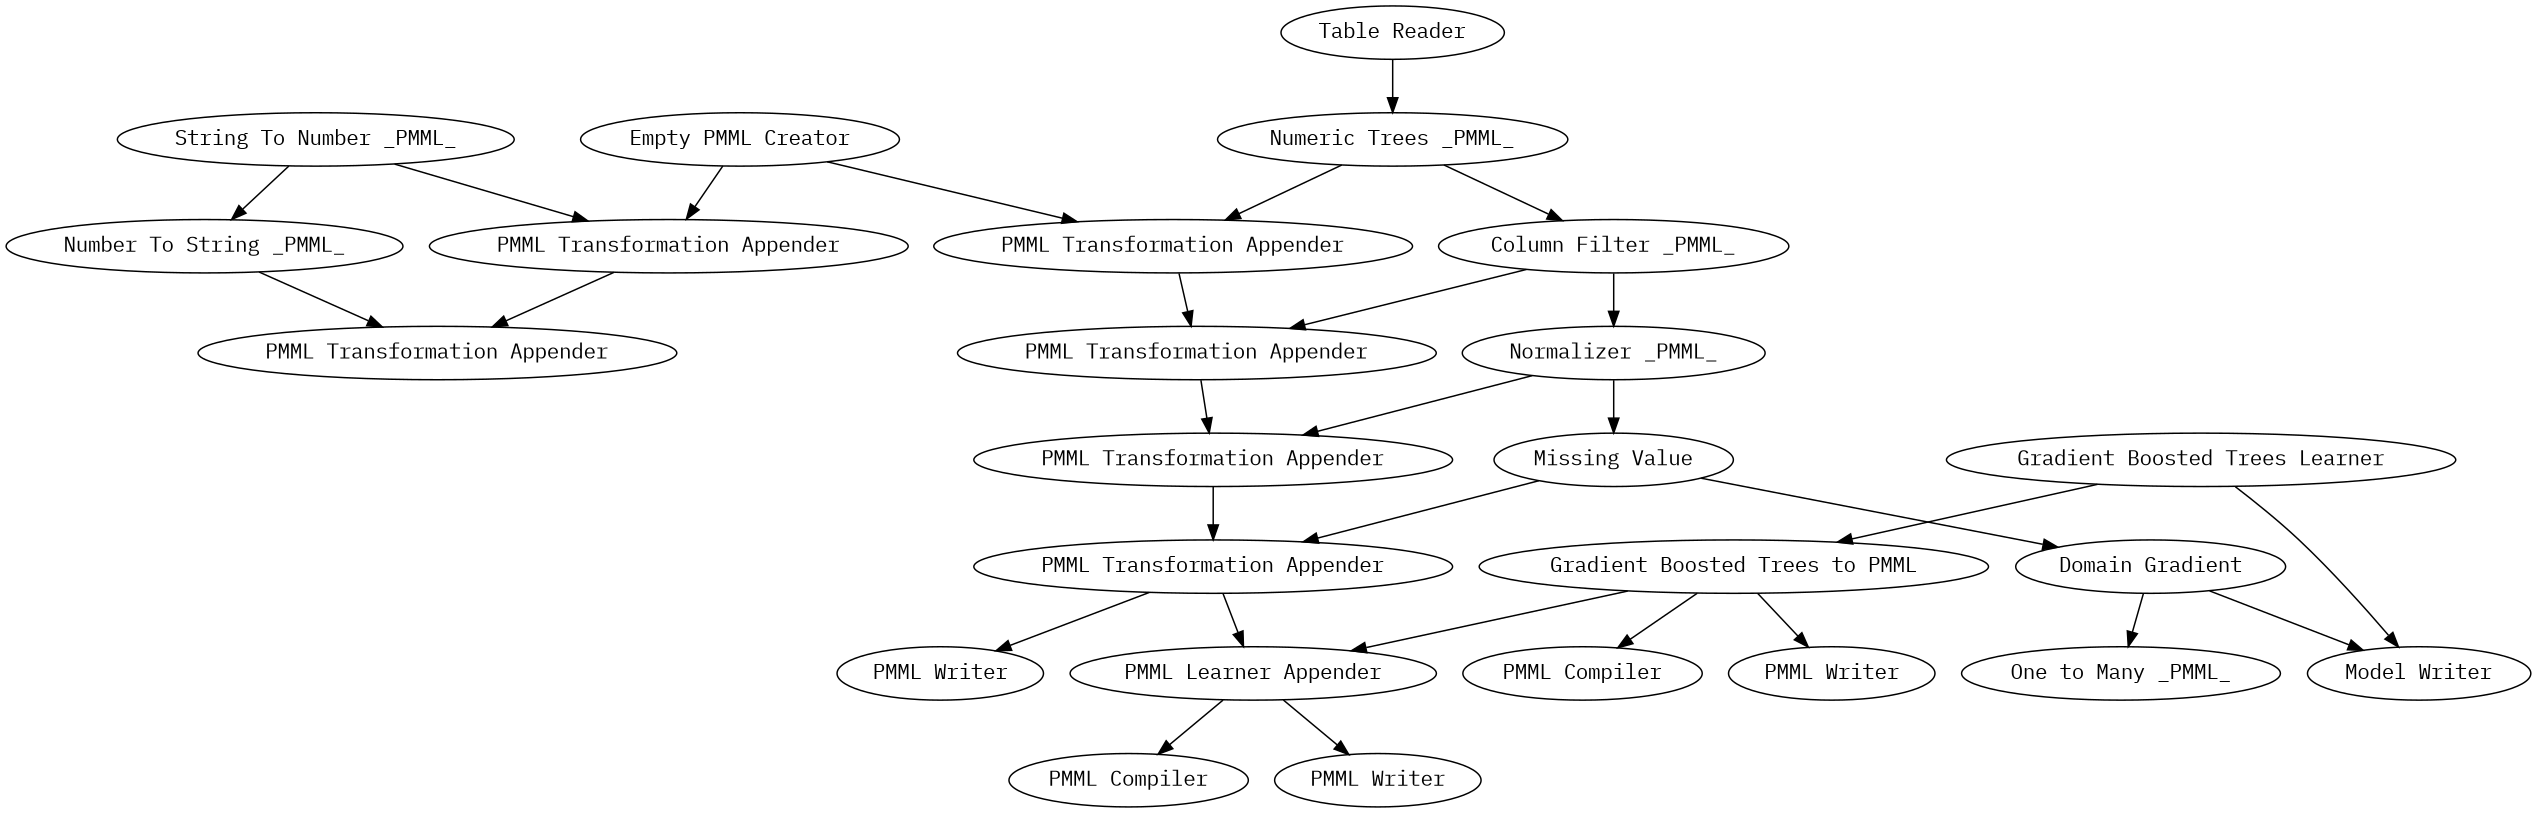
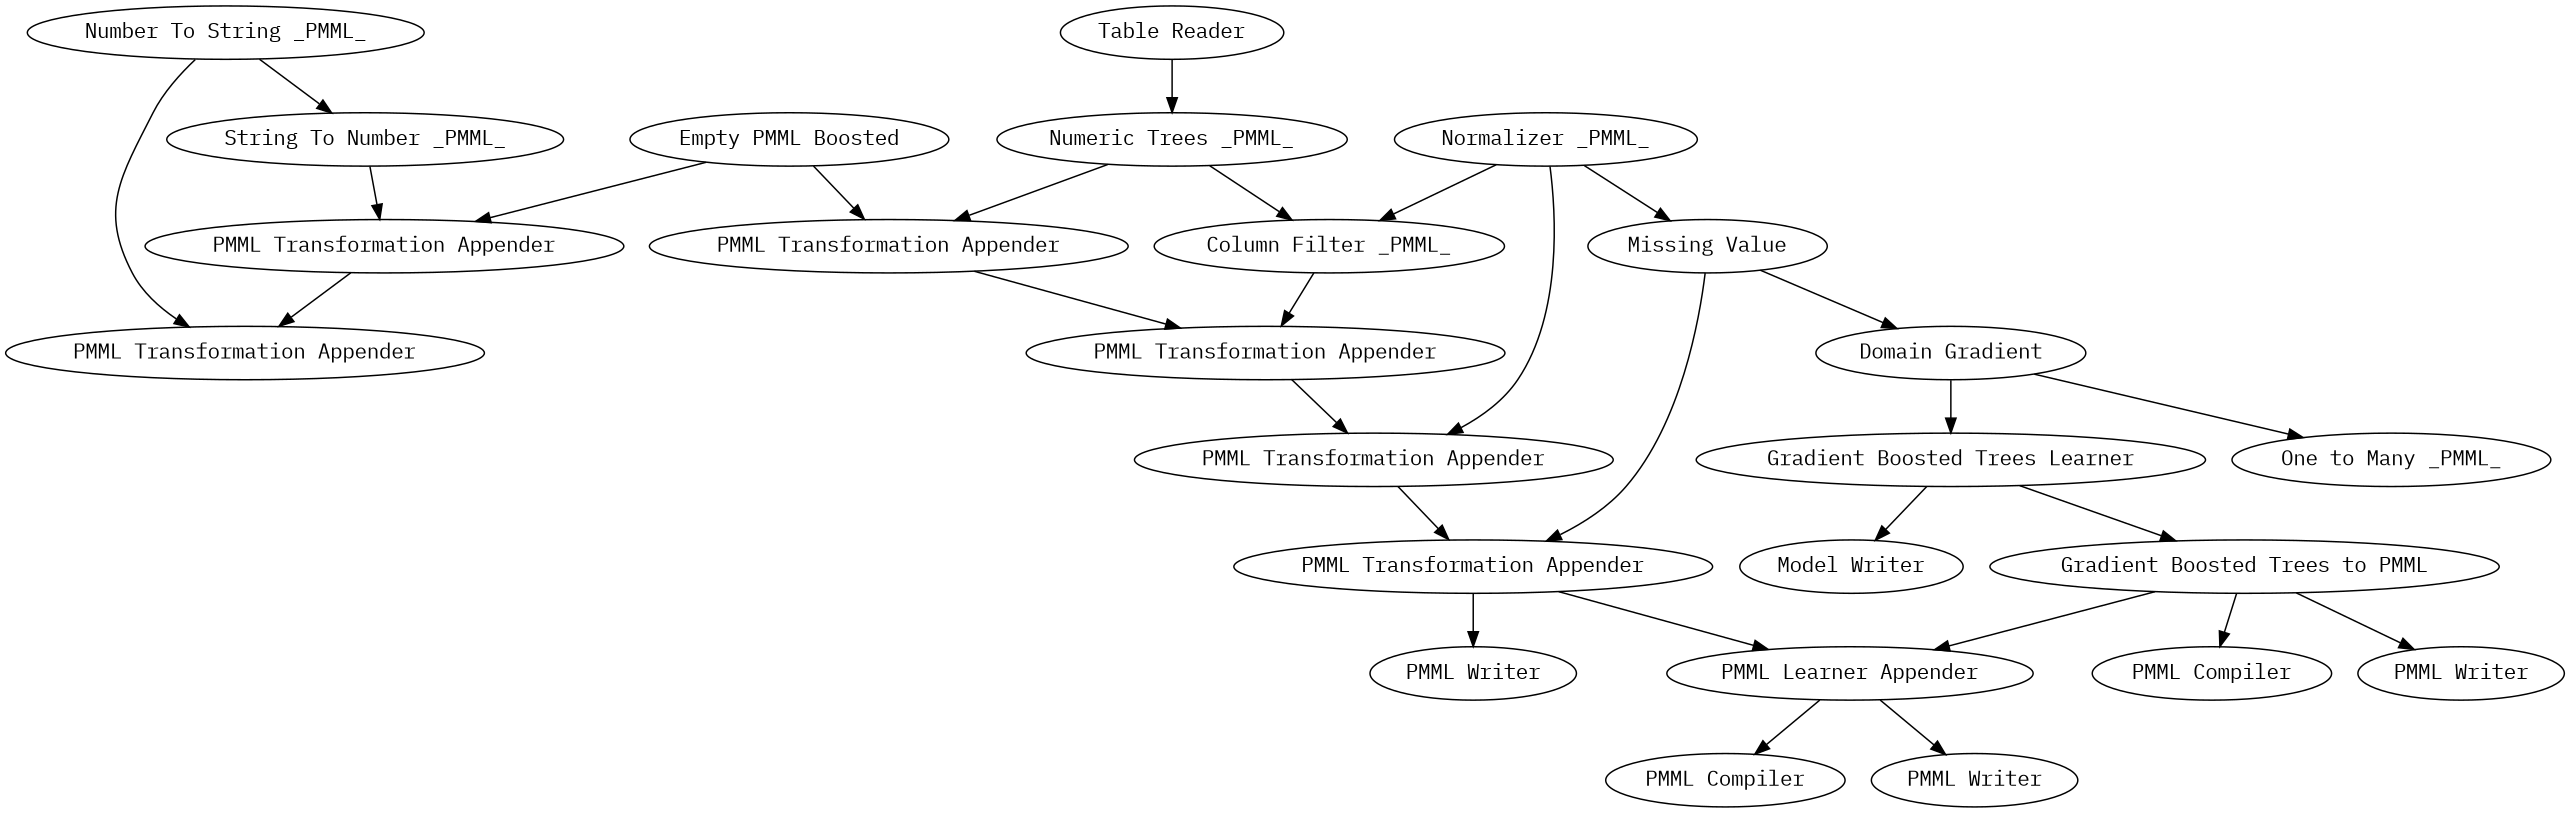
(740, 139) -> (789, 139)
(266, 188) -> (289, 82)
(1614, 292) -> (1445, 189)
(2279, 618) -> (1951, 399)
